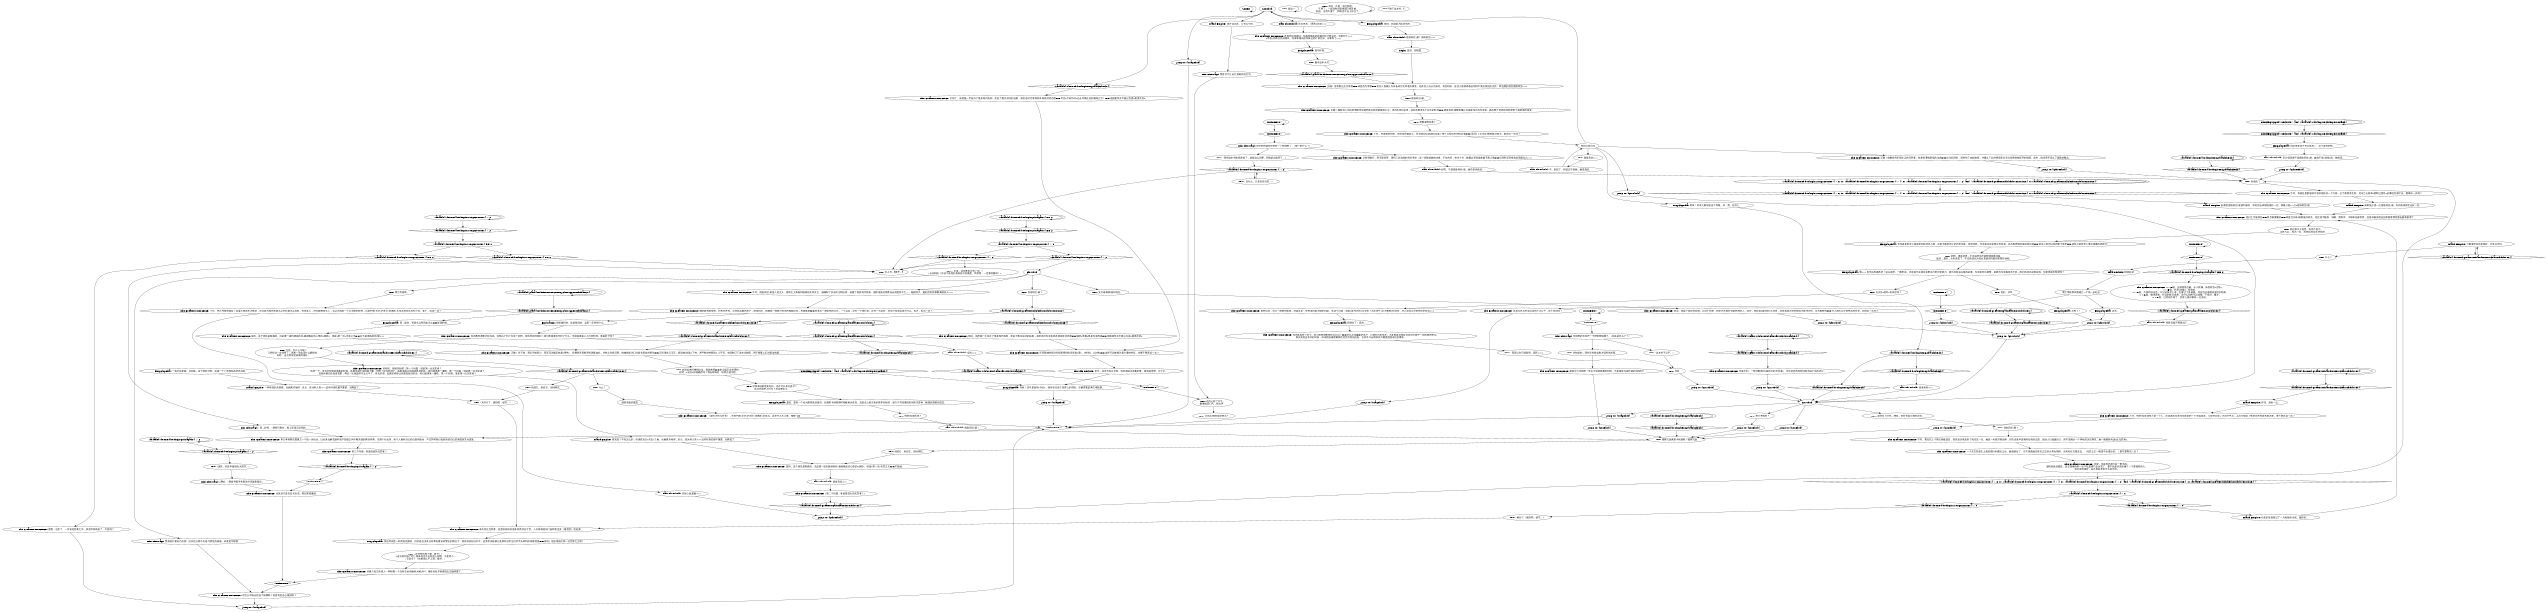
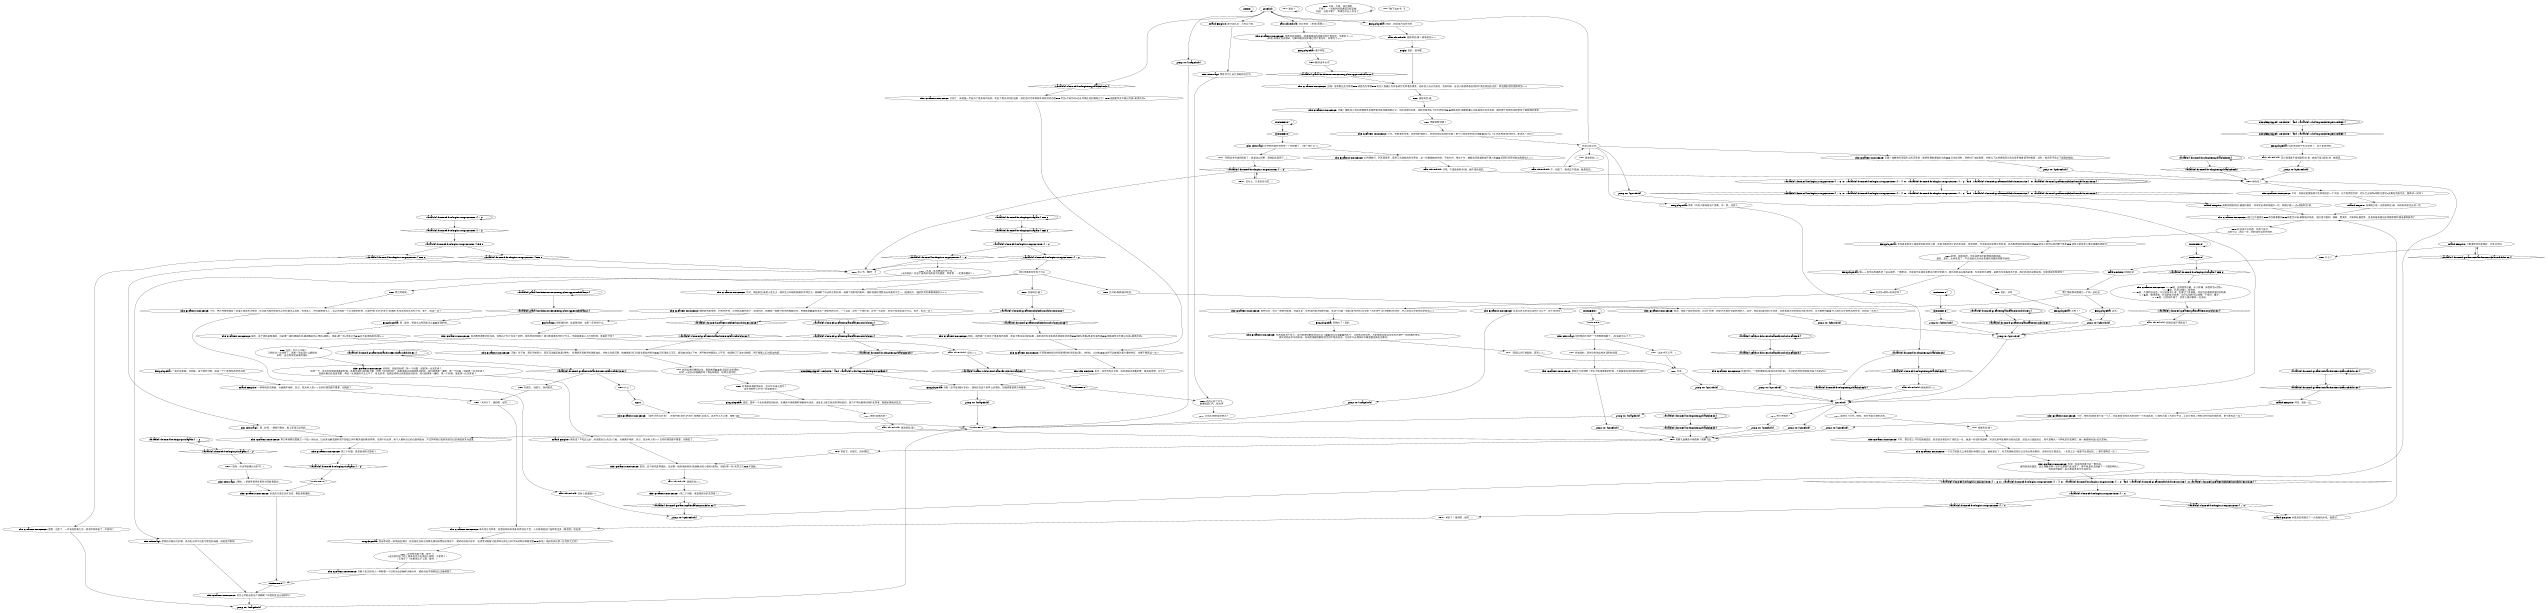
(1032, 272) -> (1032, 272)
(630, 403) -> (638, 403)
